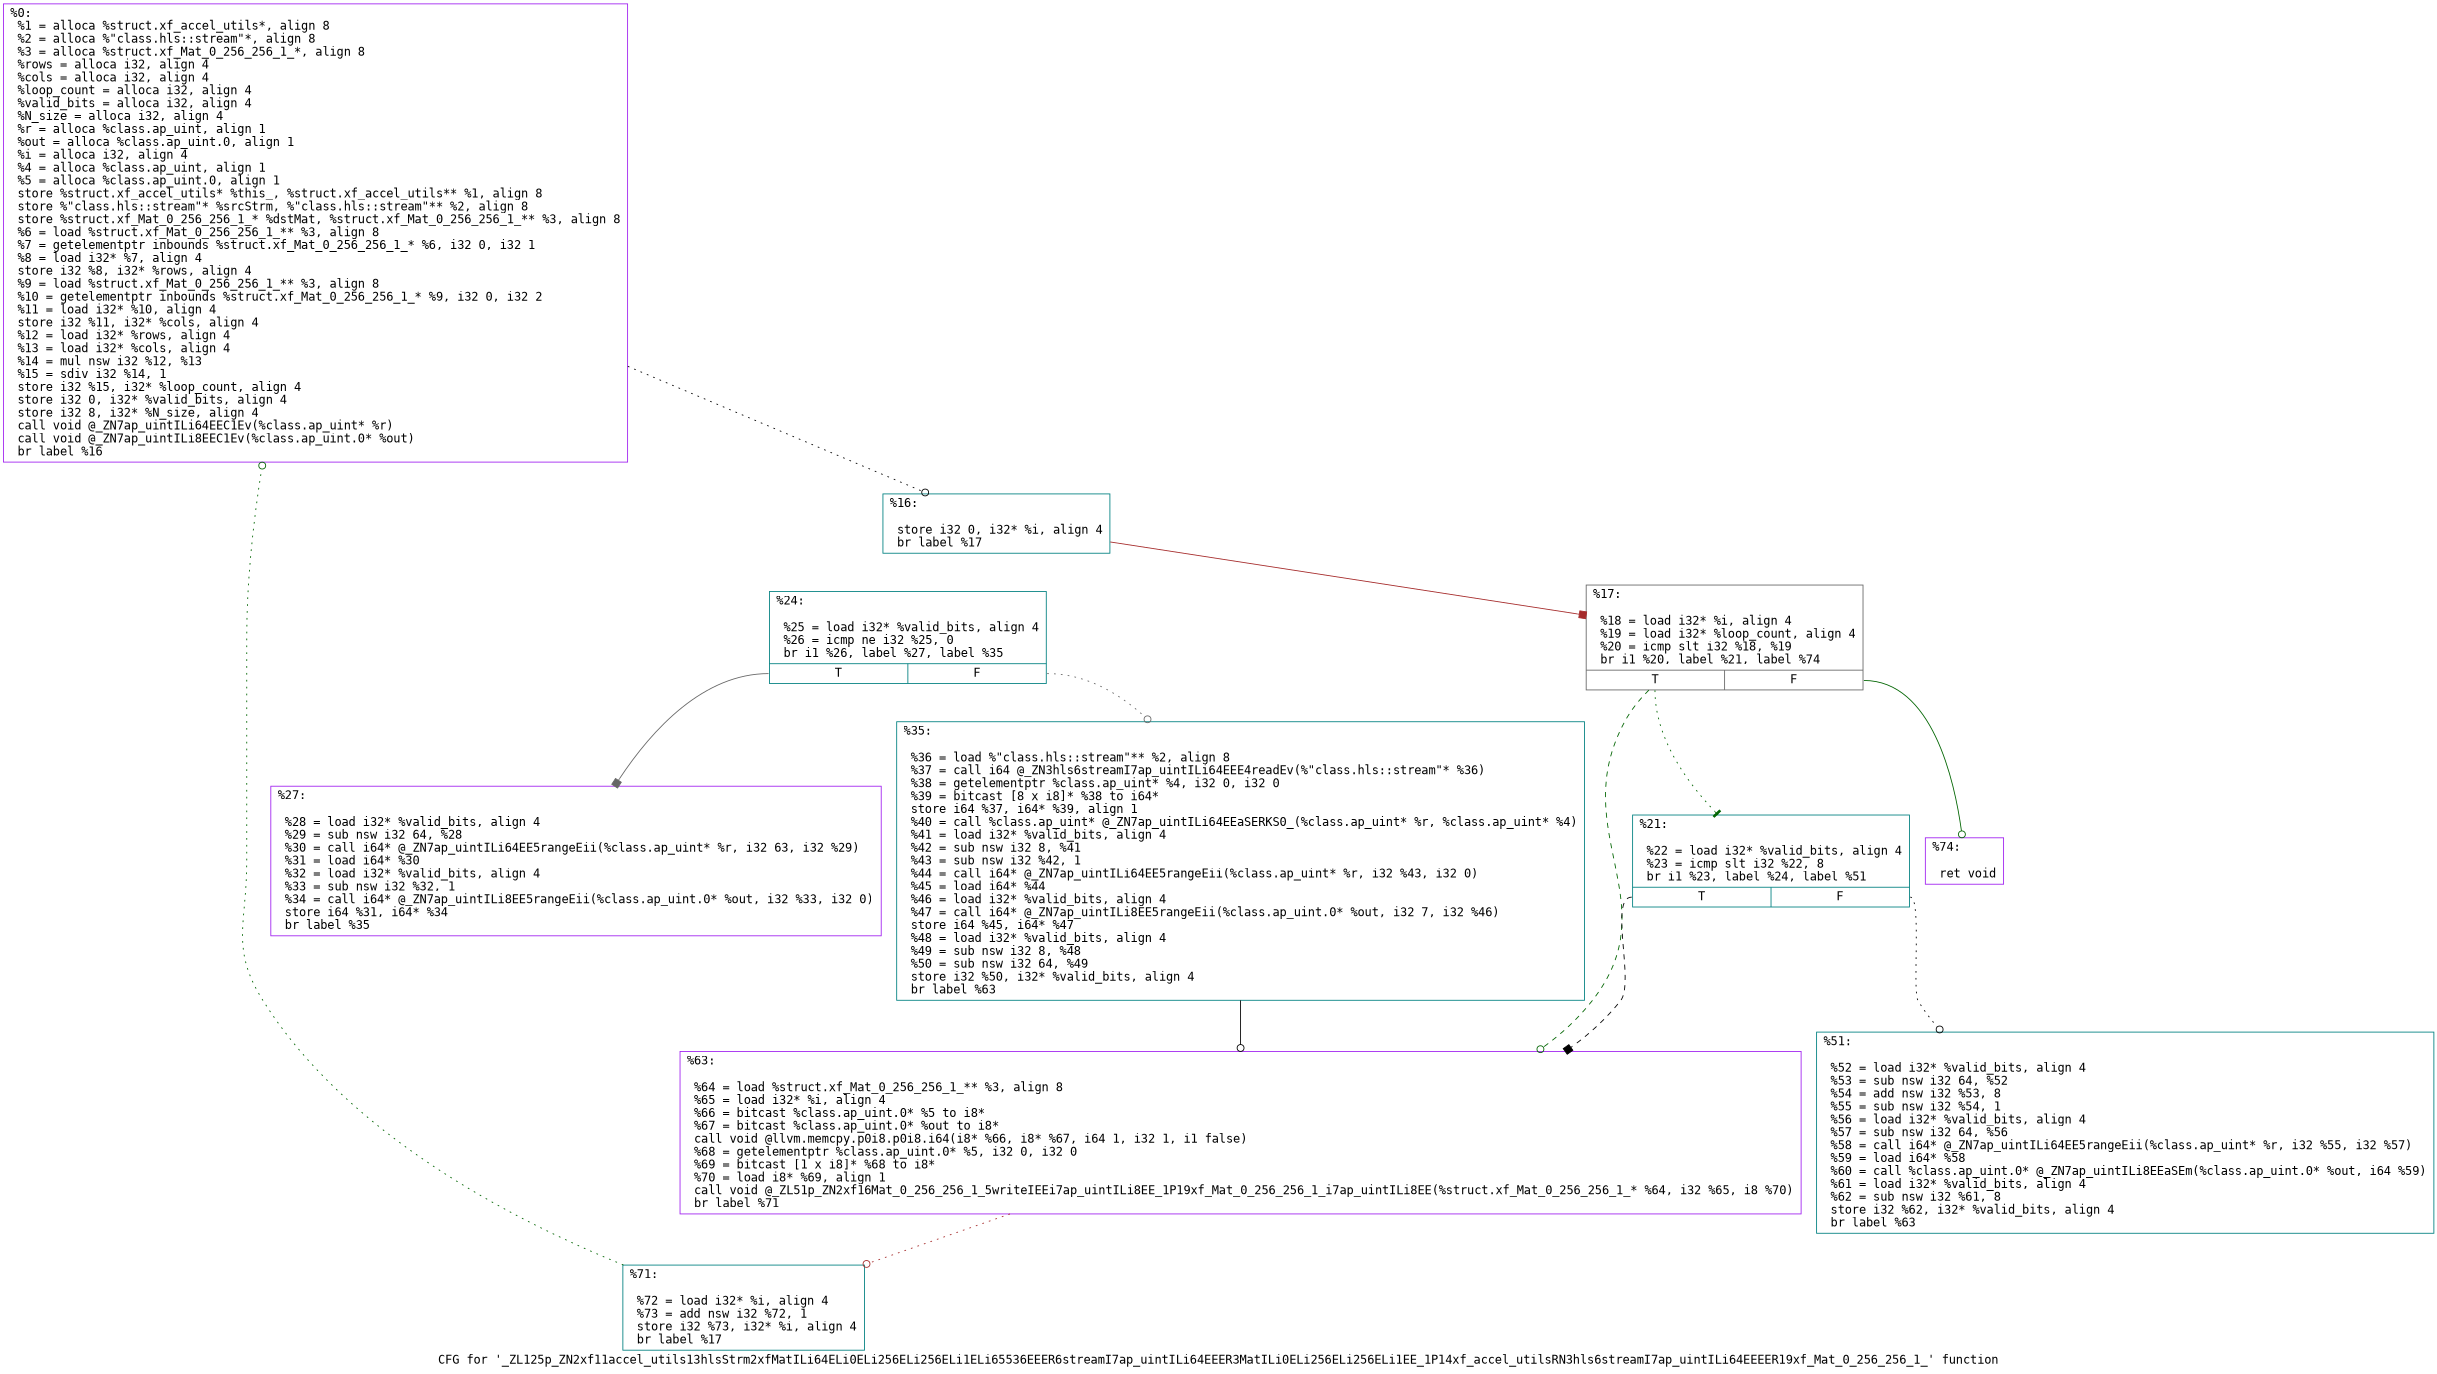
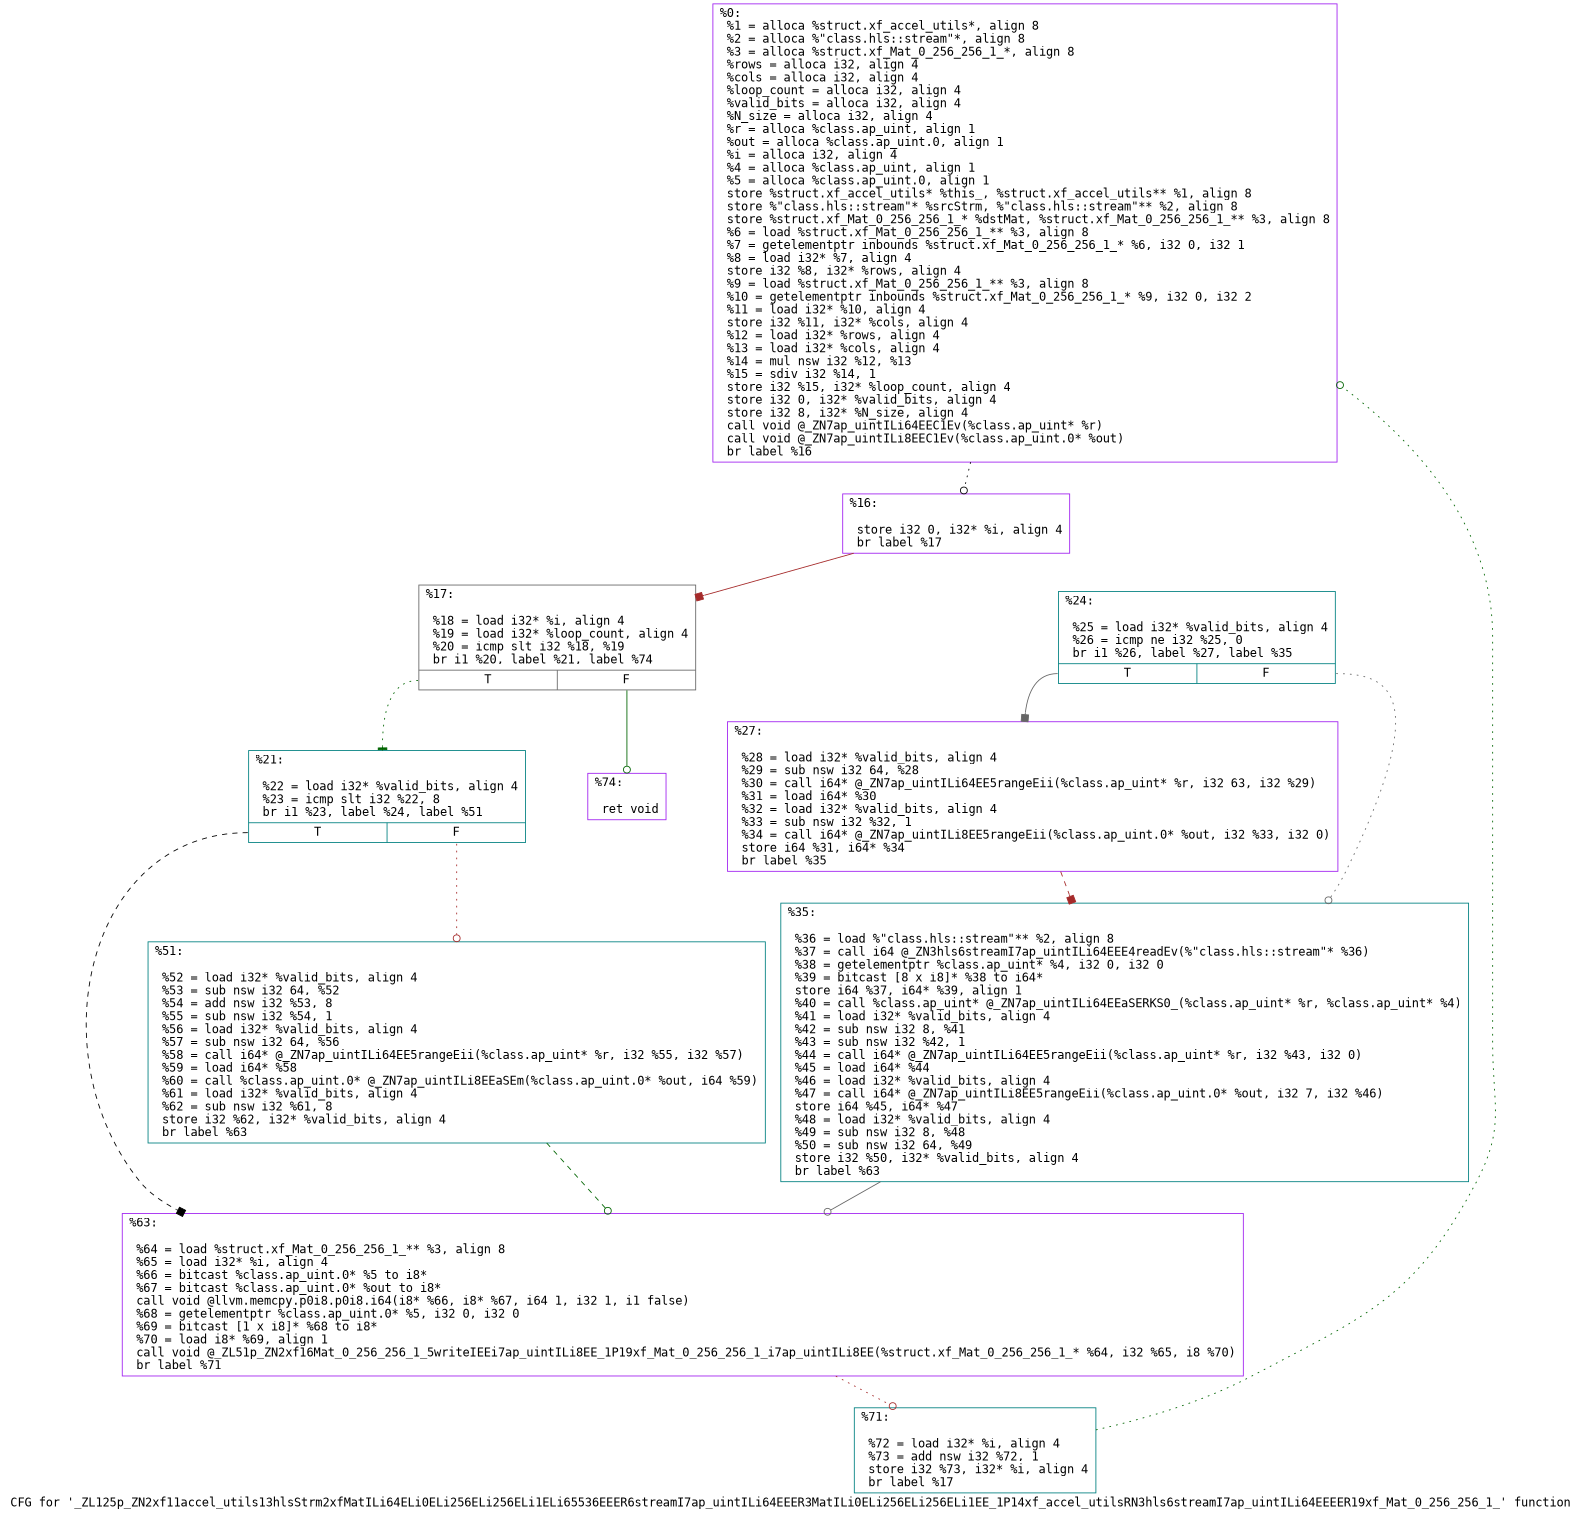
(996, 524) -> (956, 524)
(1617, 877) -> (576, 1176)
none -> (1065, 883)
(1916, 964) -> (457, 889)
(1241, 1022) -> (856, 1196)
